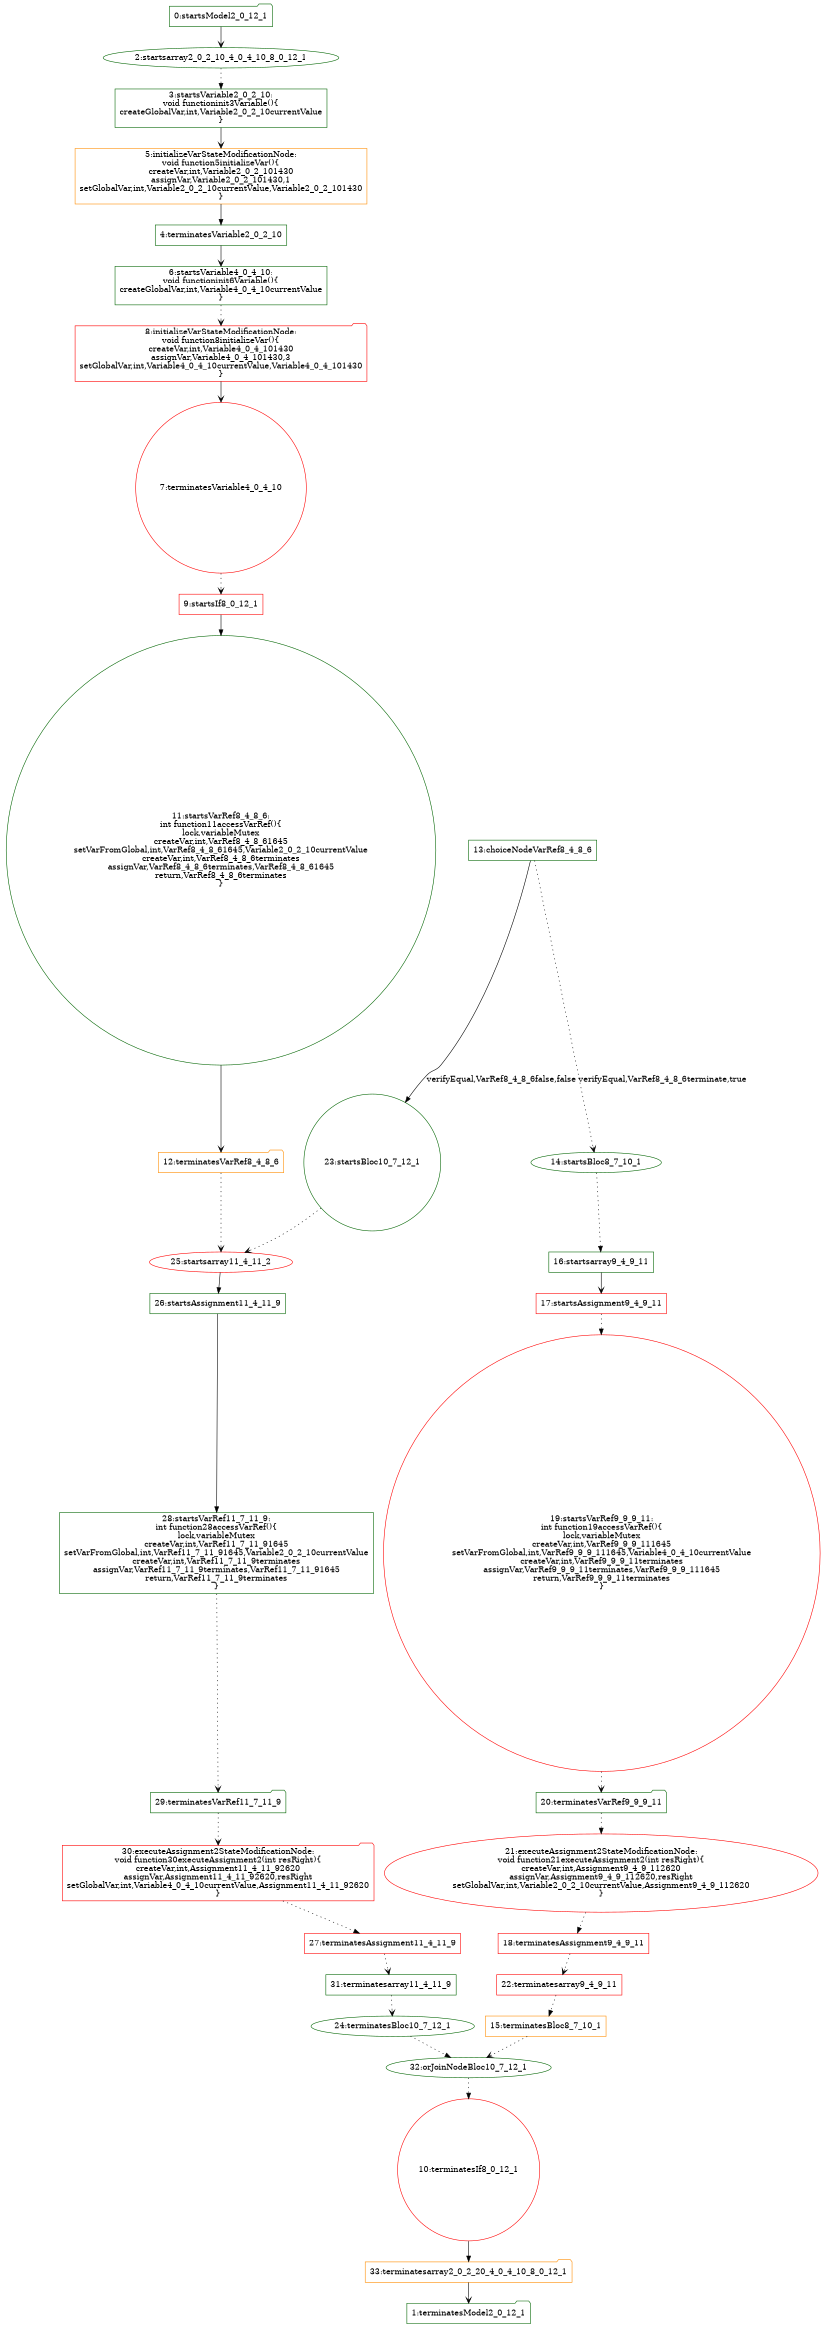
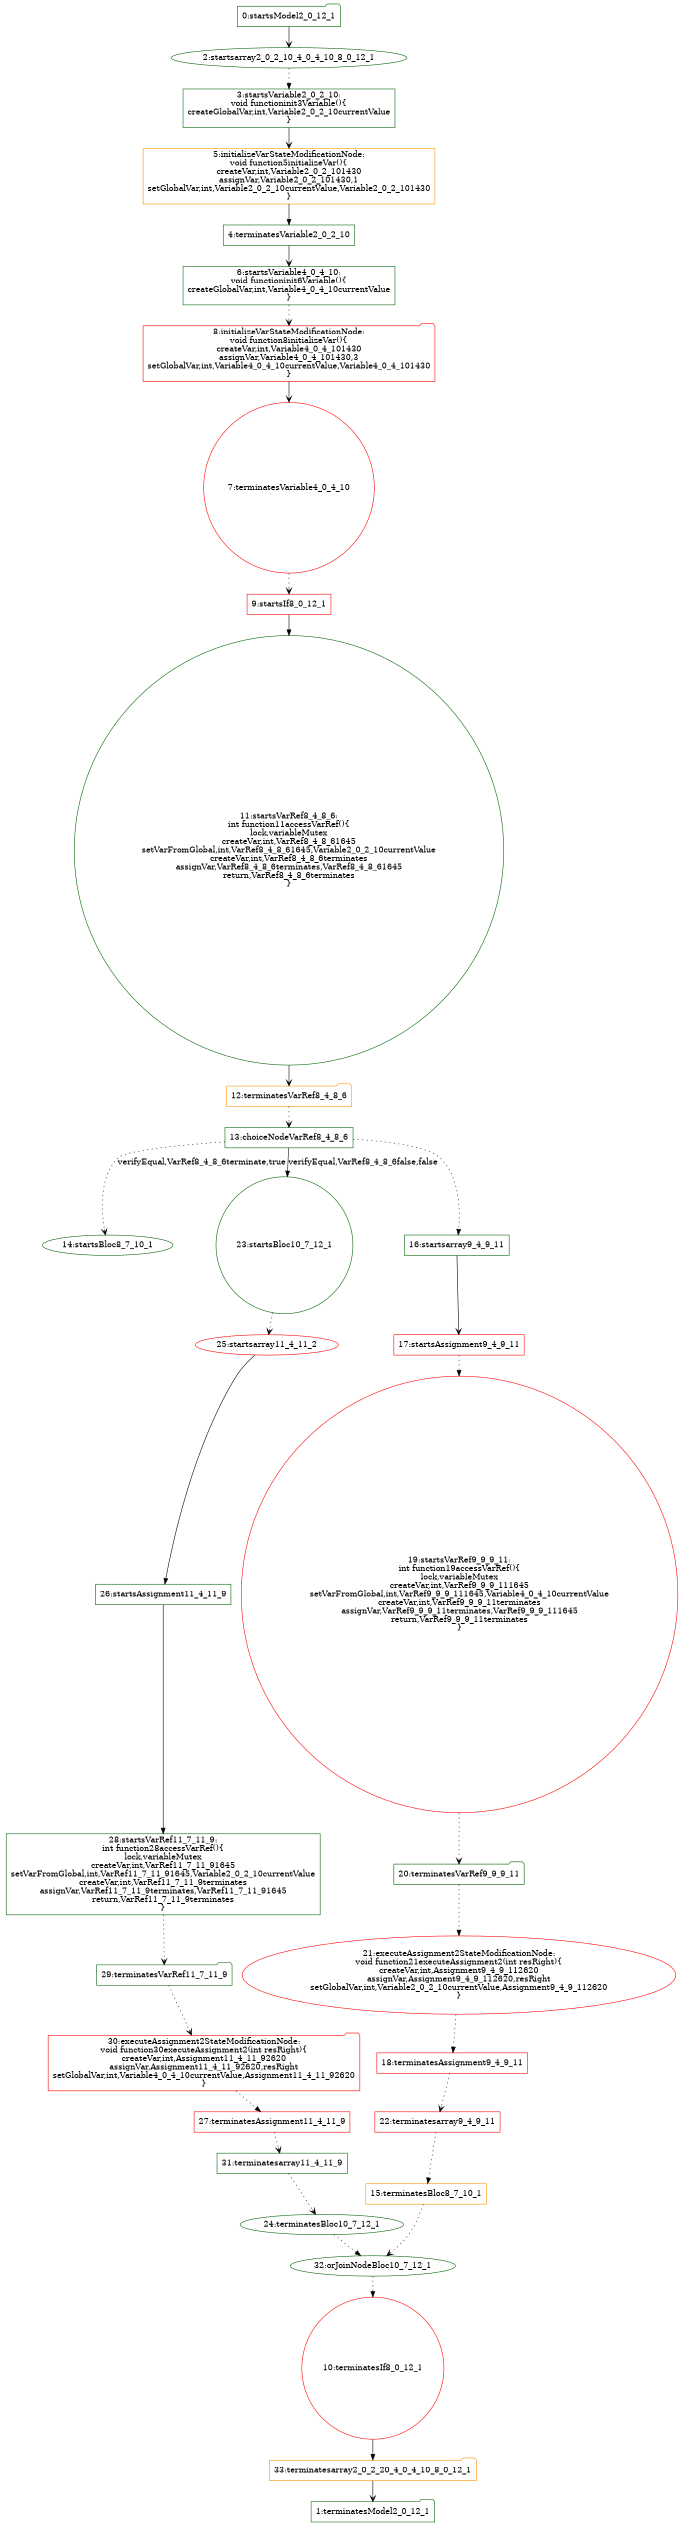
(221, 1209) -> (289, 1114)
(599, 1209) -> (434, 1154)
